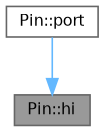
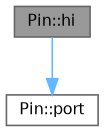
(52, 58) -> (52, 58)
